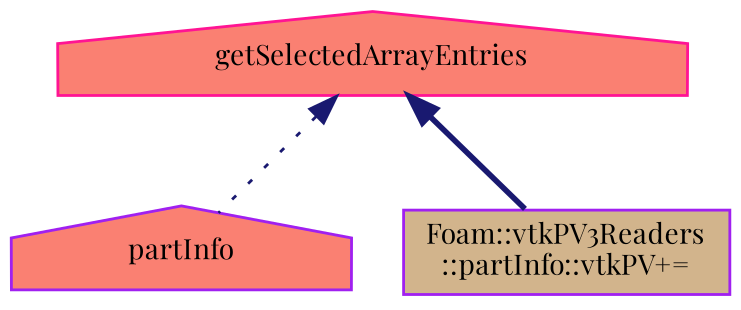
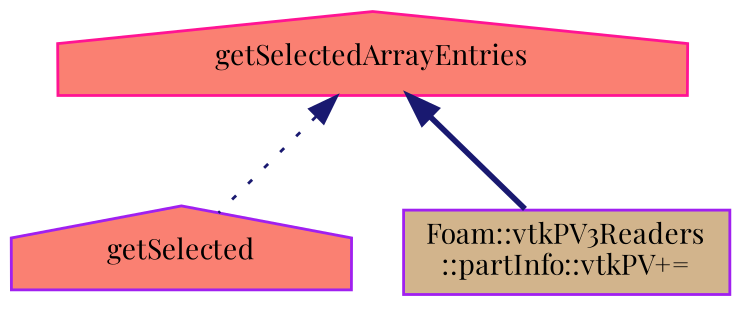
(181, 252) -> (181, 252)
